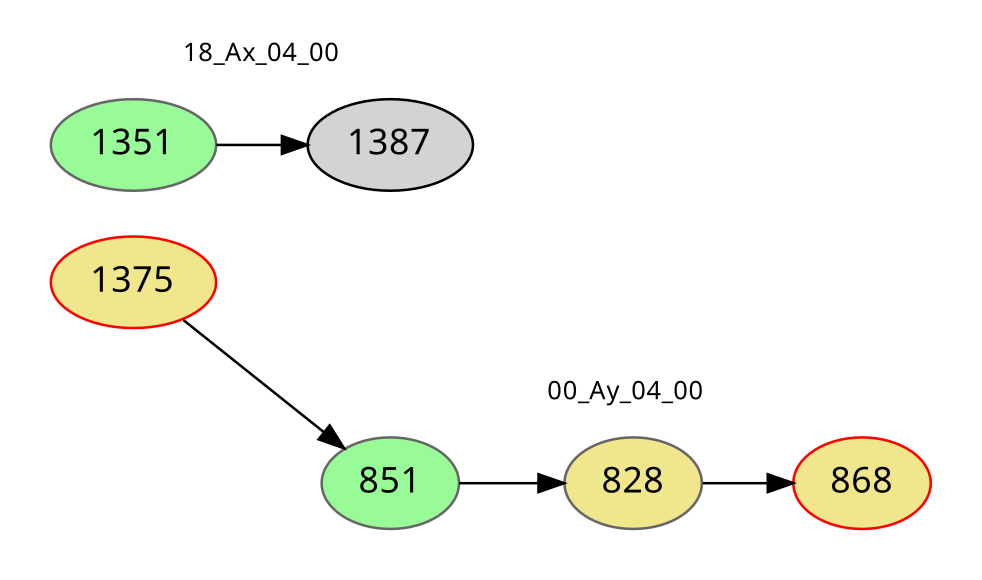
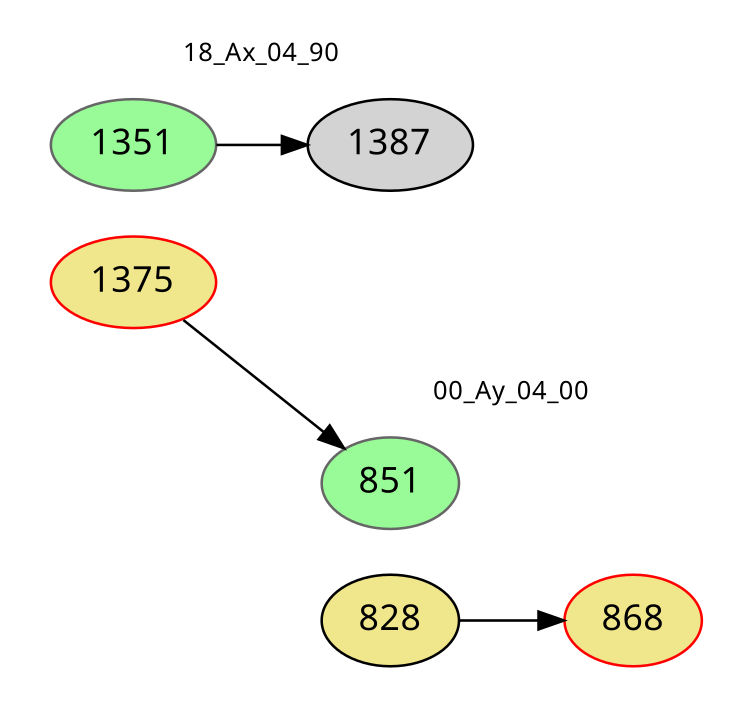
(262, 55) -> (262, 55)
(499, 483) -> none
(633, 483) -> (390, 621)
